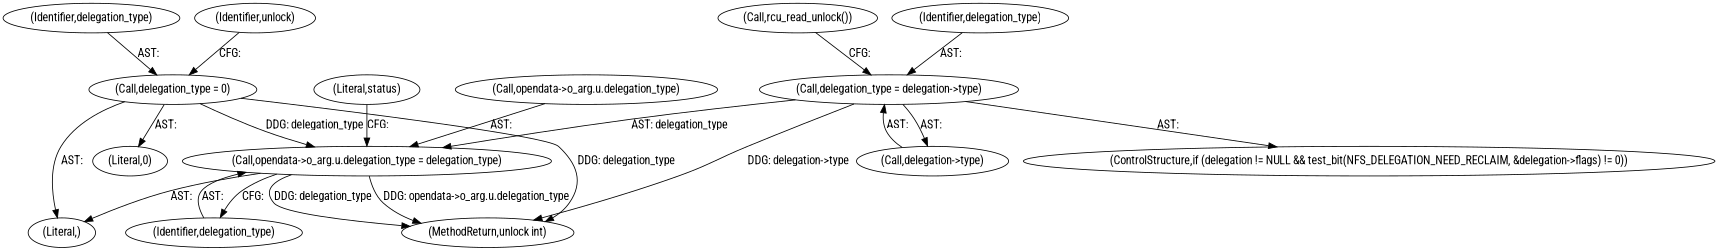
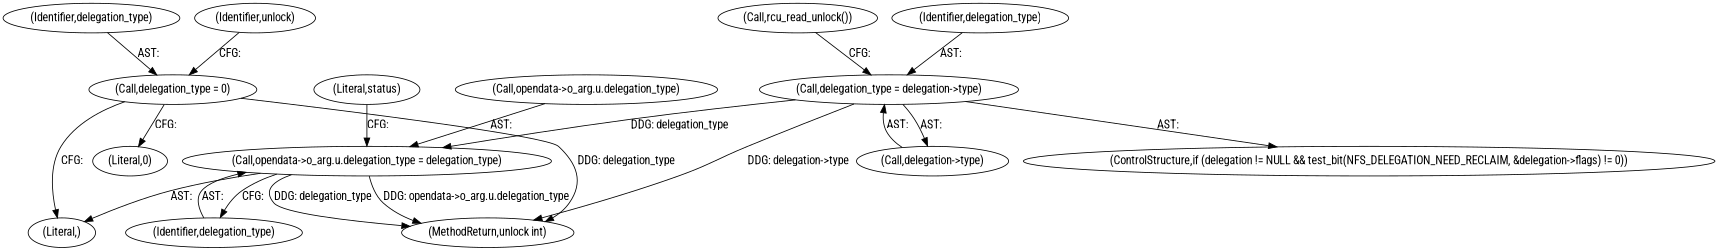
(167, 125) -> (167, 125)
(680, 125) -> (680, 125)
(252, 126) -> none
(73, 161) -> (73, 161)
